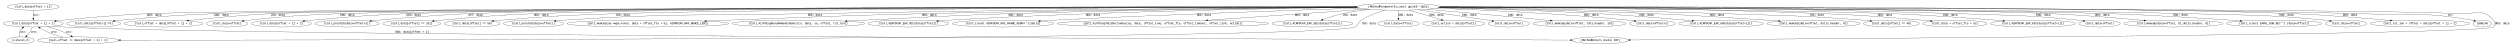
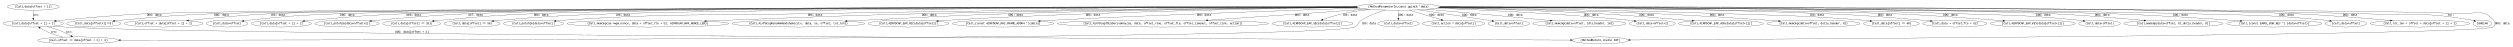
(21, 40) -> none
